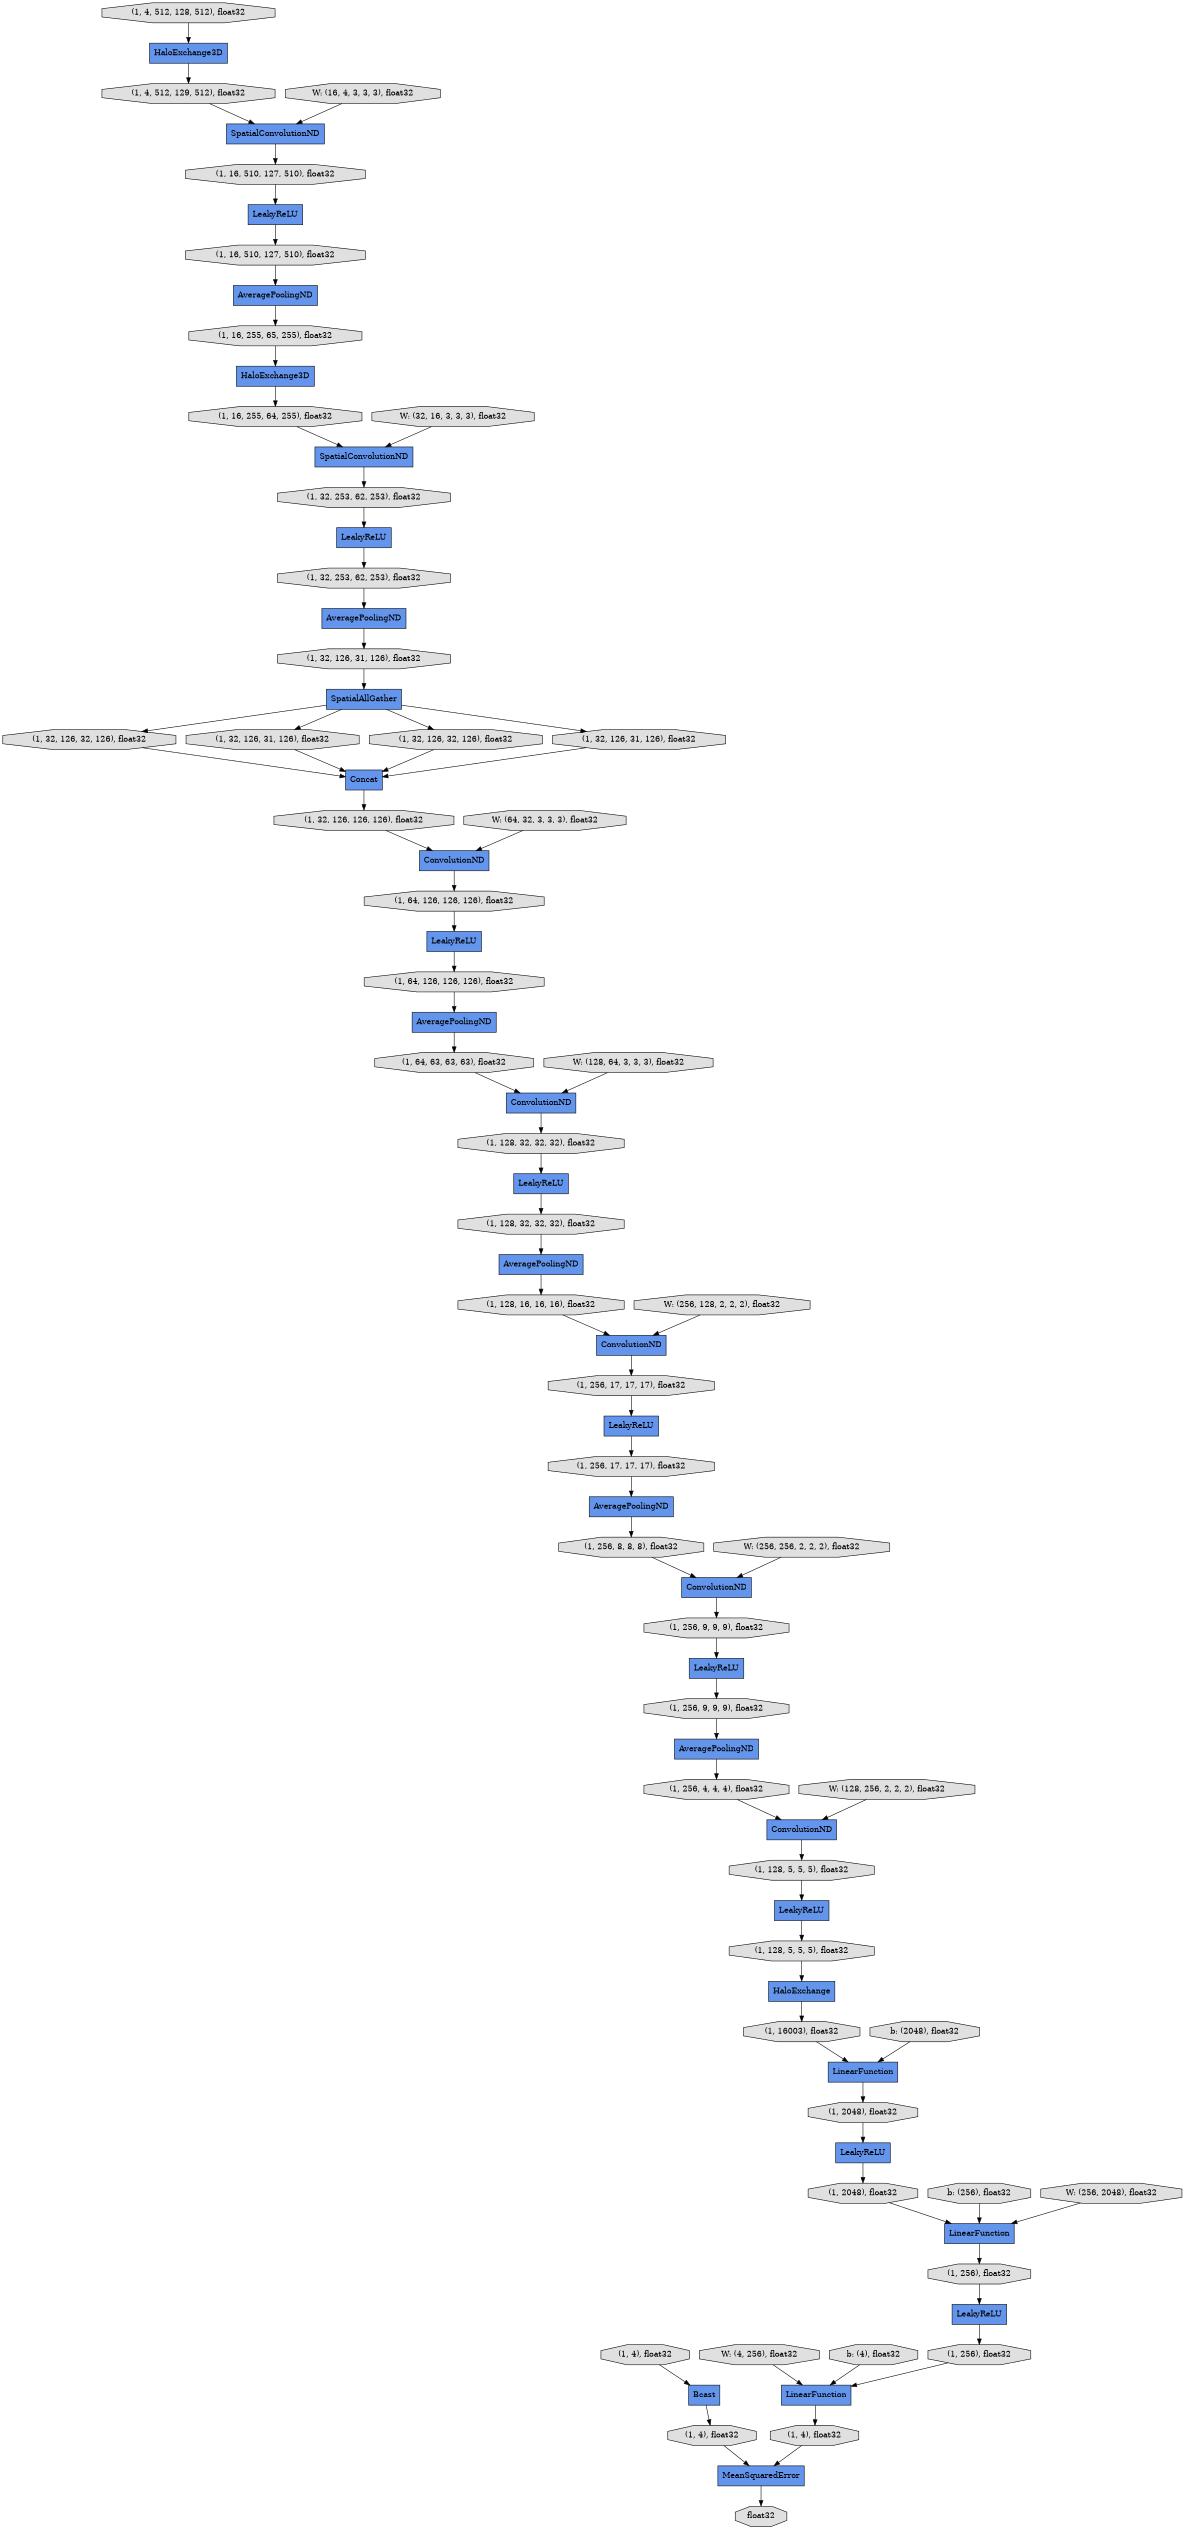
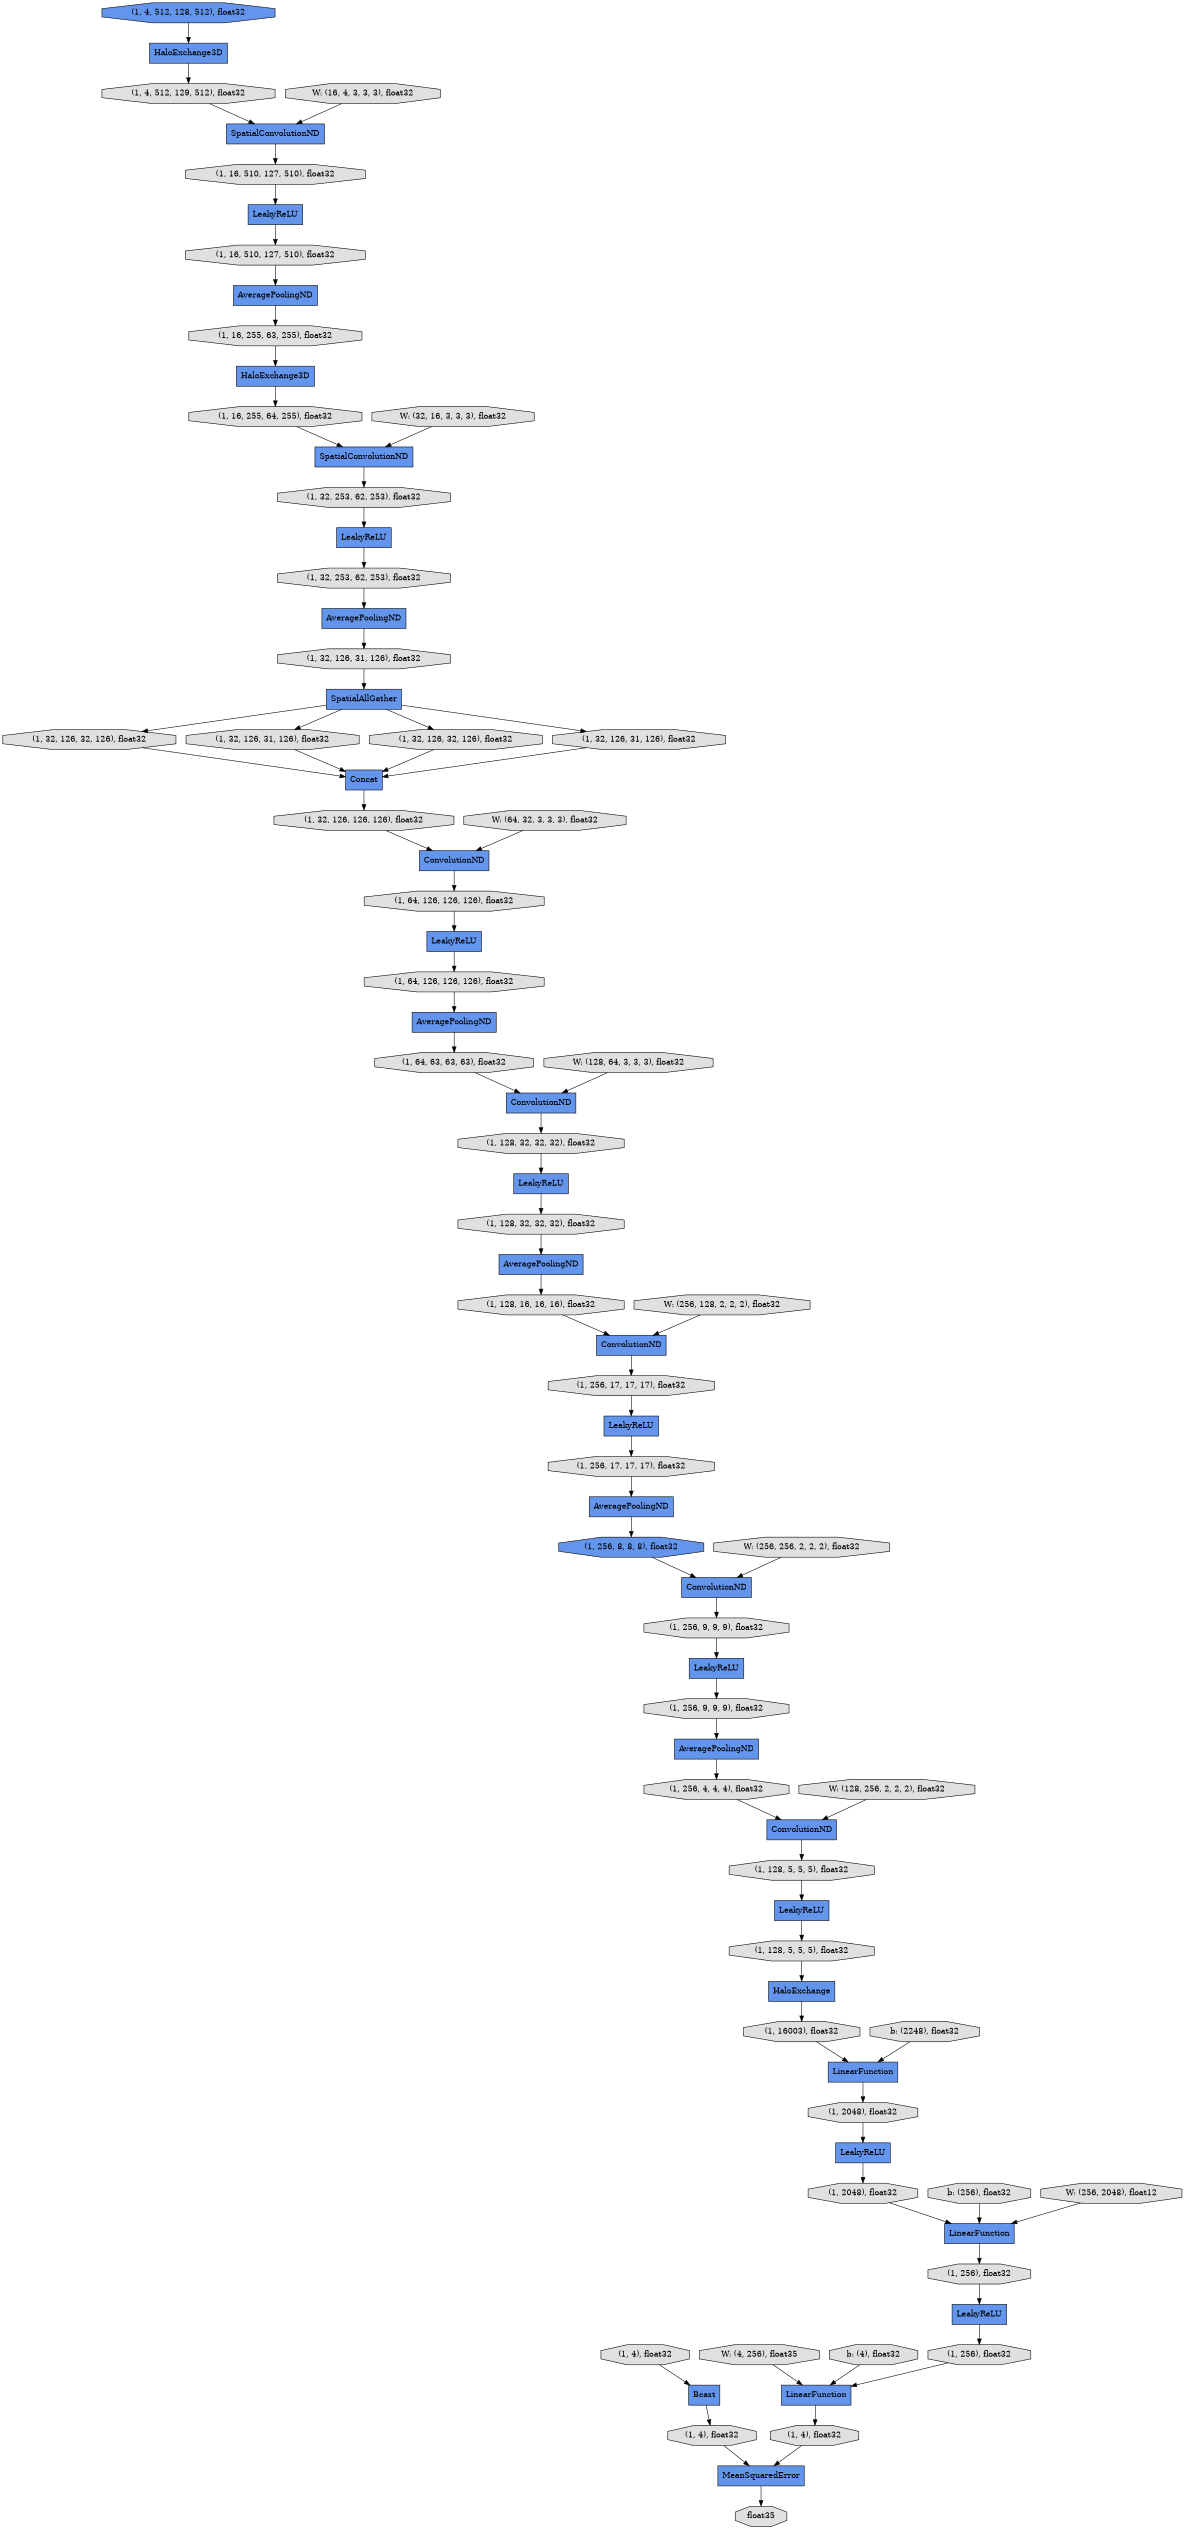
(189, 13) -> (189, 13)
(275, 336) -> (275, 336)
(631, 1547) -> (631, 1547)
(925, 2032) -> (925, 2032)
(1111, 2193) -> (1111, 2193)
(759, 2355) -> (759, 2355)
(761, 2516) -> (761, 2516)
